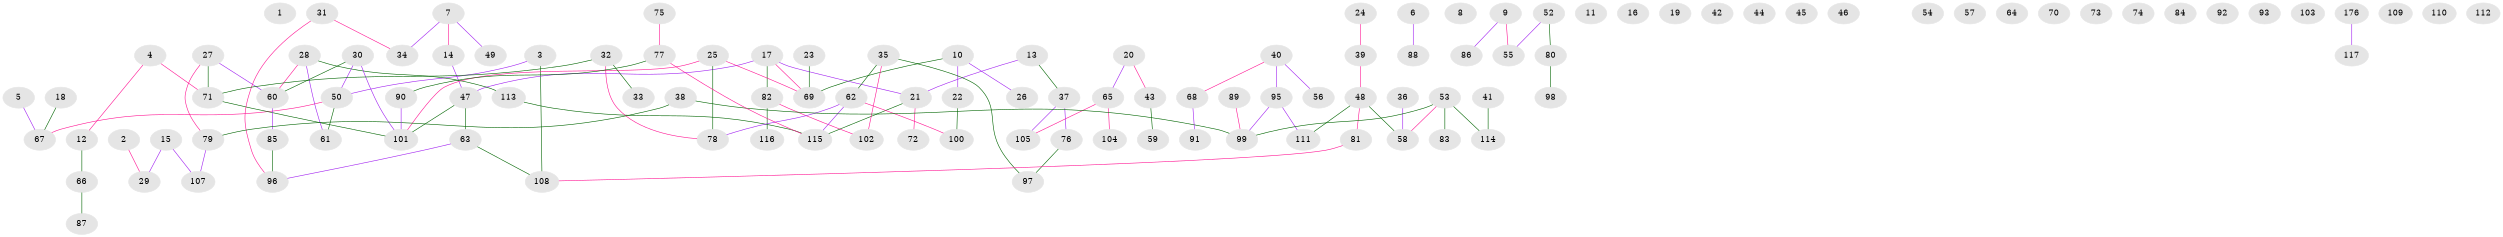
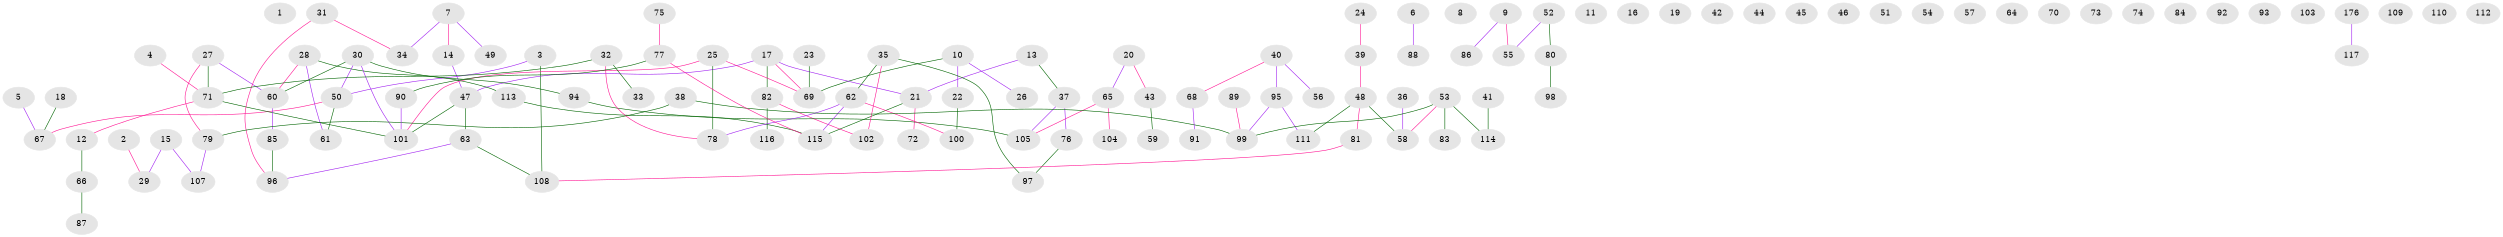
none -> (1886, 13)
(116, 98) -> (158, 111)
none -> (574, 98)
